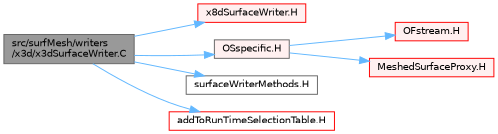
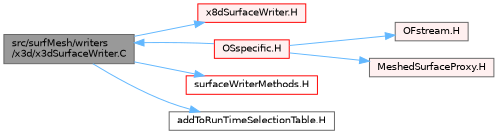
(432, 32) -> (432, 32)
(252, 49) -> (252, 49)
(169, 56) -> (179, 43)
(432, 68) -> (432, 68)
(252, 85) -> (252, 85)
(252, 121) -> (252, 121)
